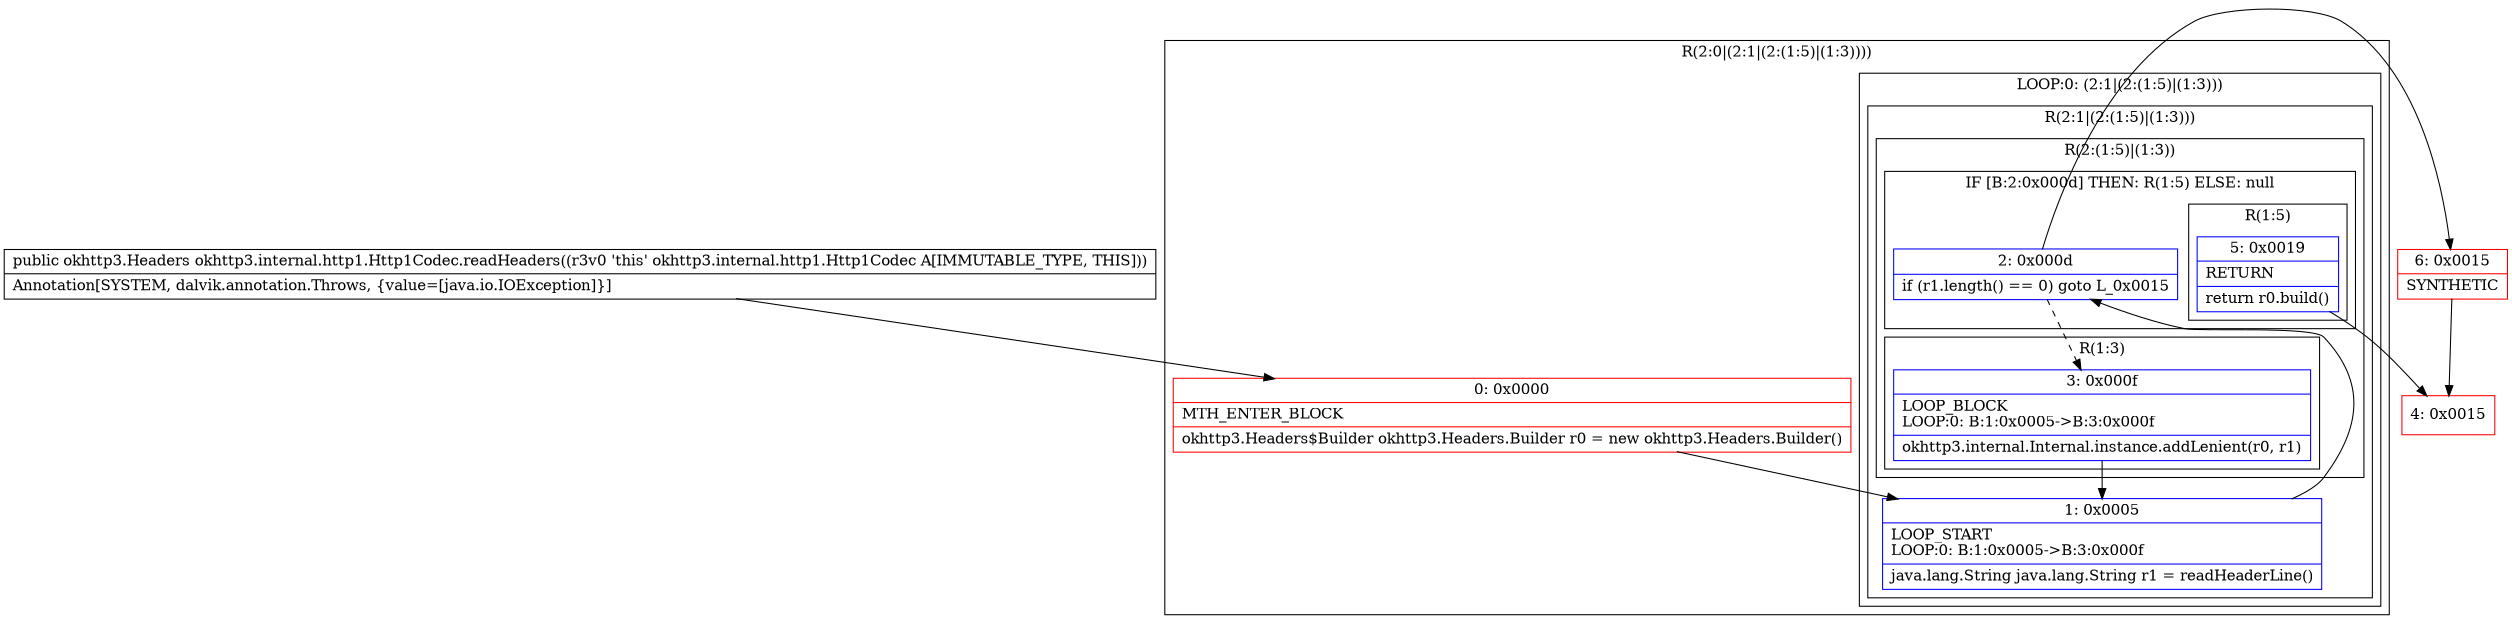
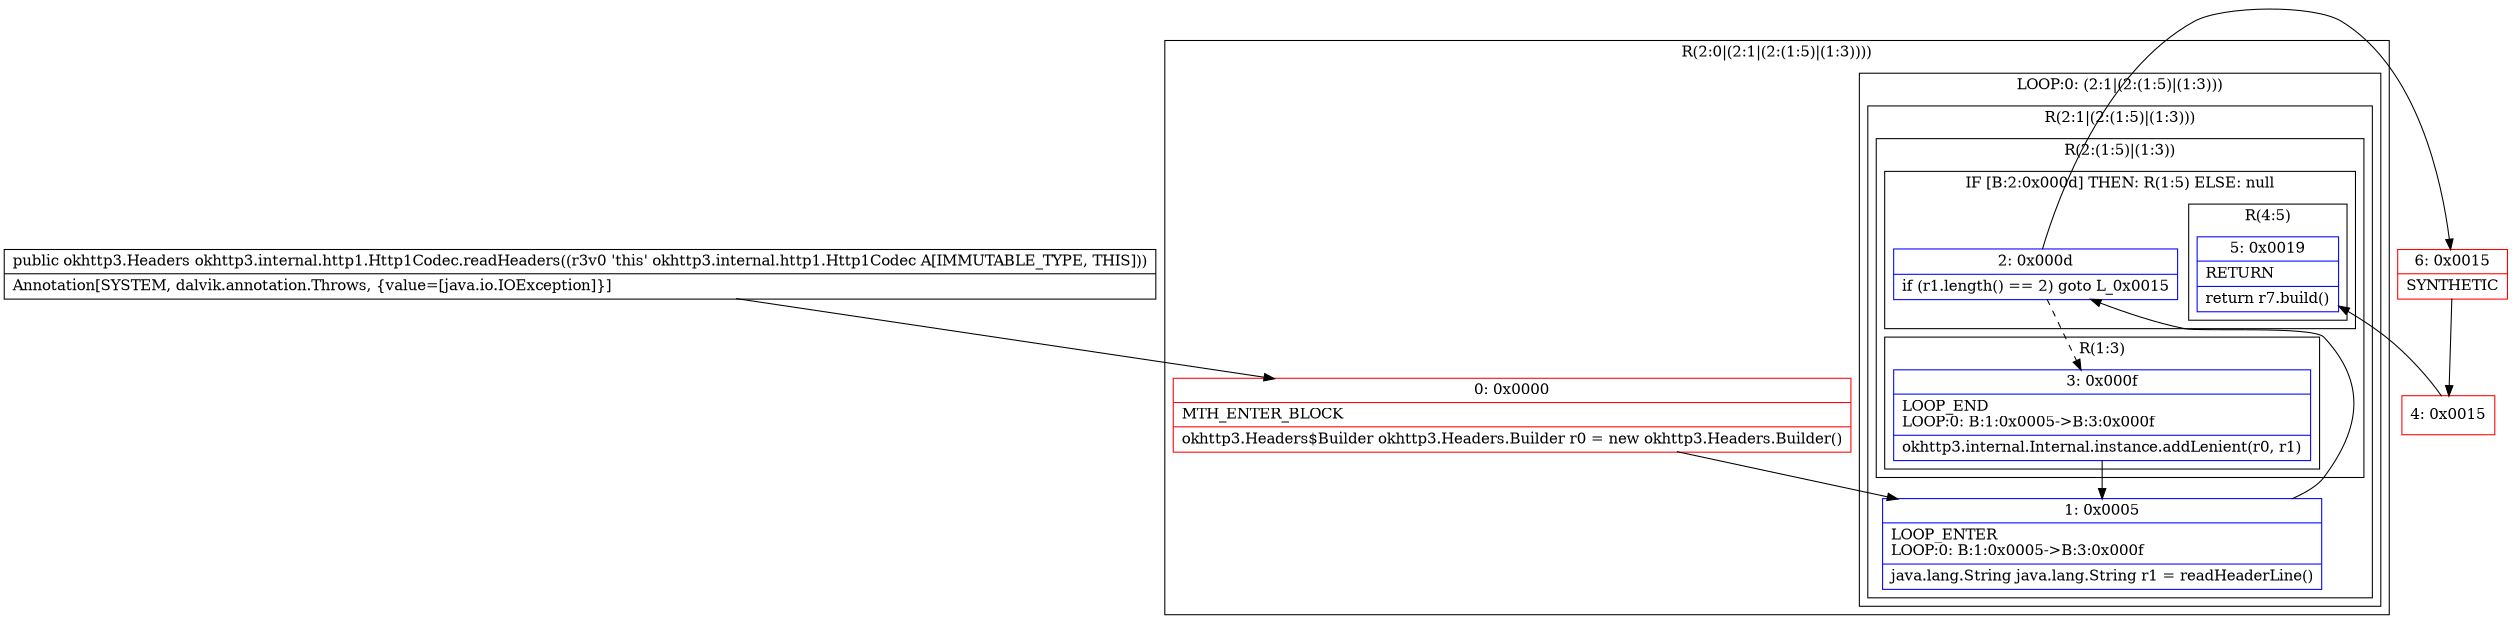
(2268, 216) -> (2268, 216)
(2036, 286) -> (2036, 286)
(2268, 299) -> (2268, 299)
(2397, 364) -> (2399, 349)
(1955, 406) -> (1945, 406)
(1942, 535) -> (1944, 535)
